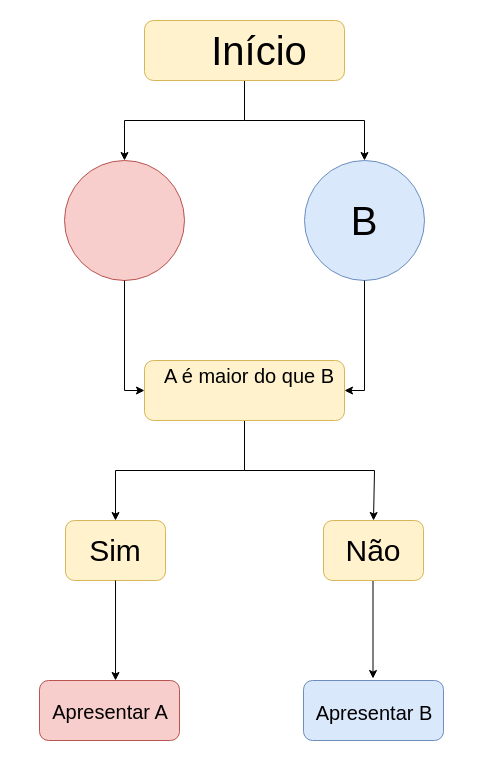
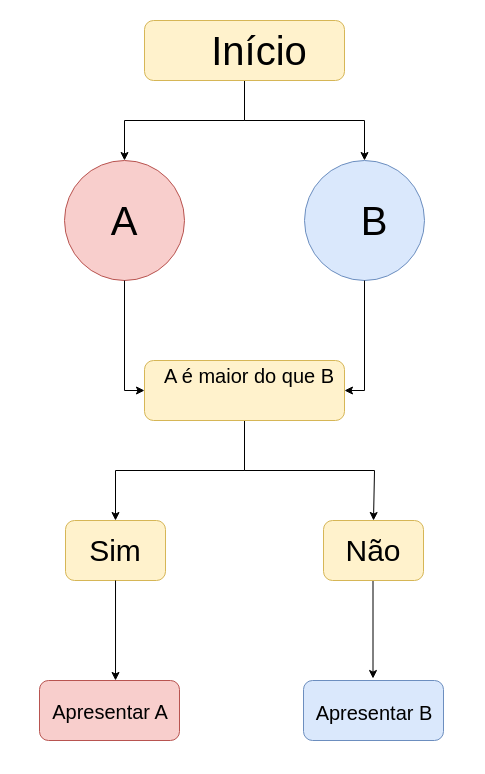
none -> (125, 221)
(365, 221) -> (375, 221)
